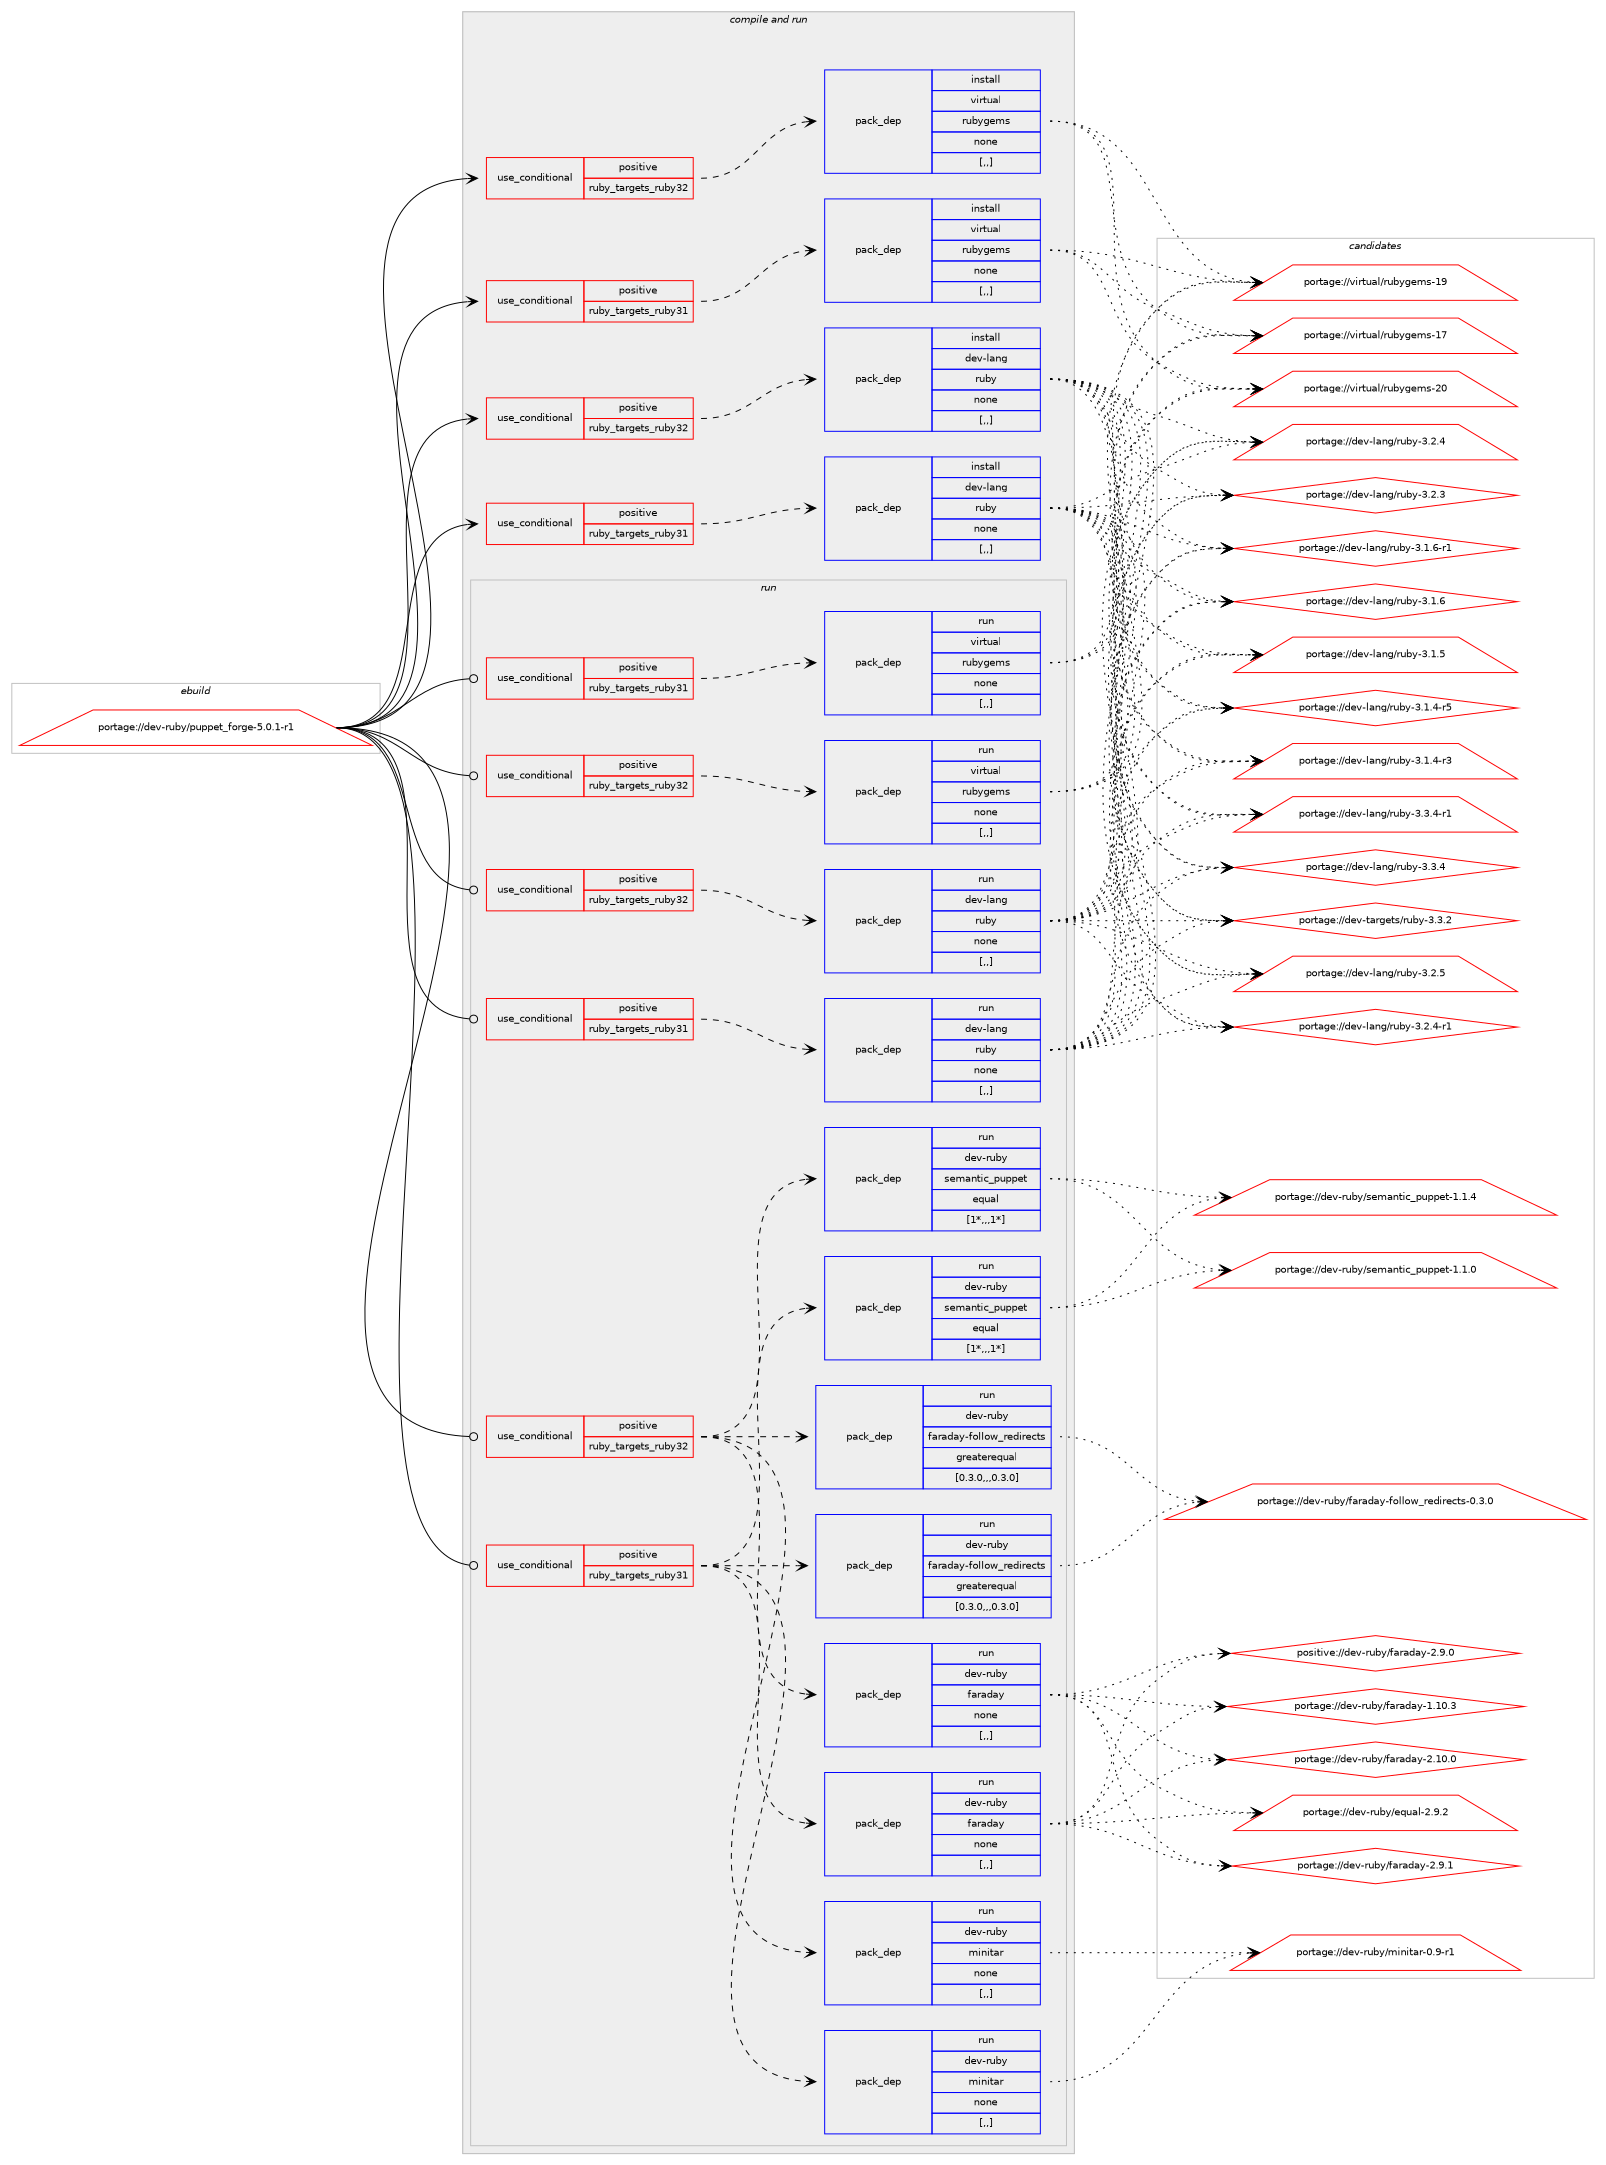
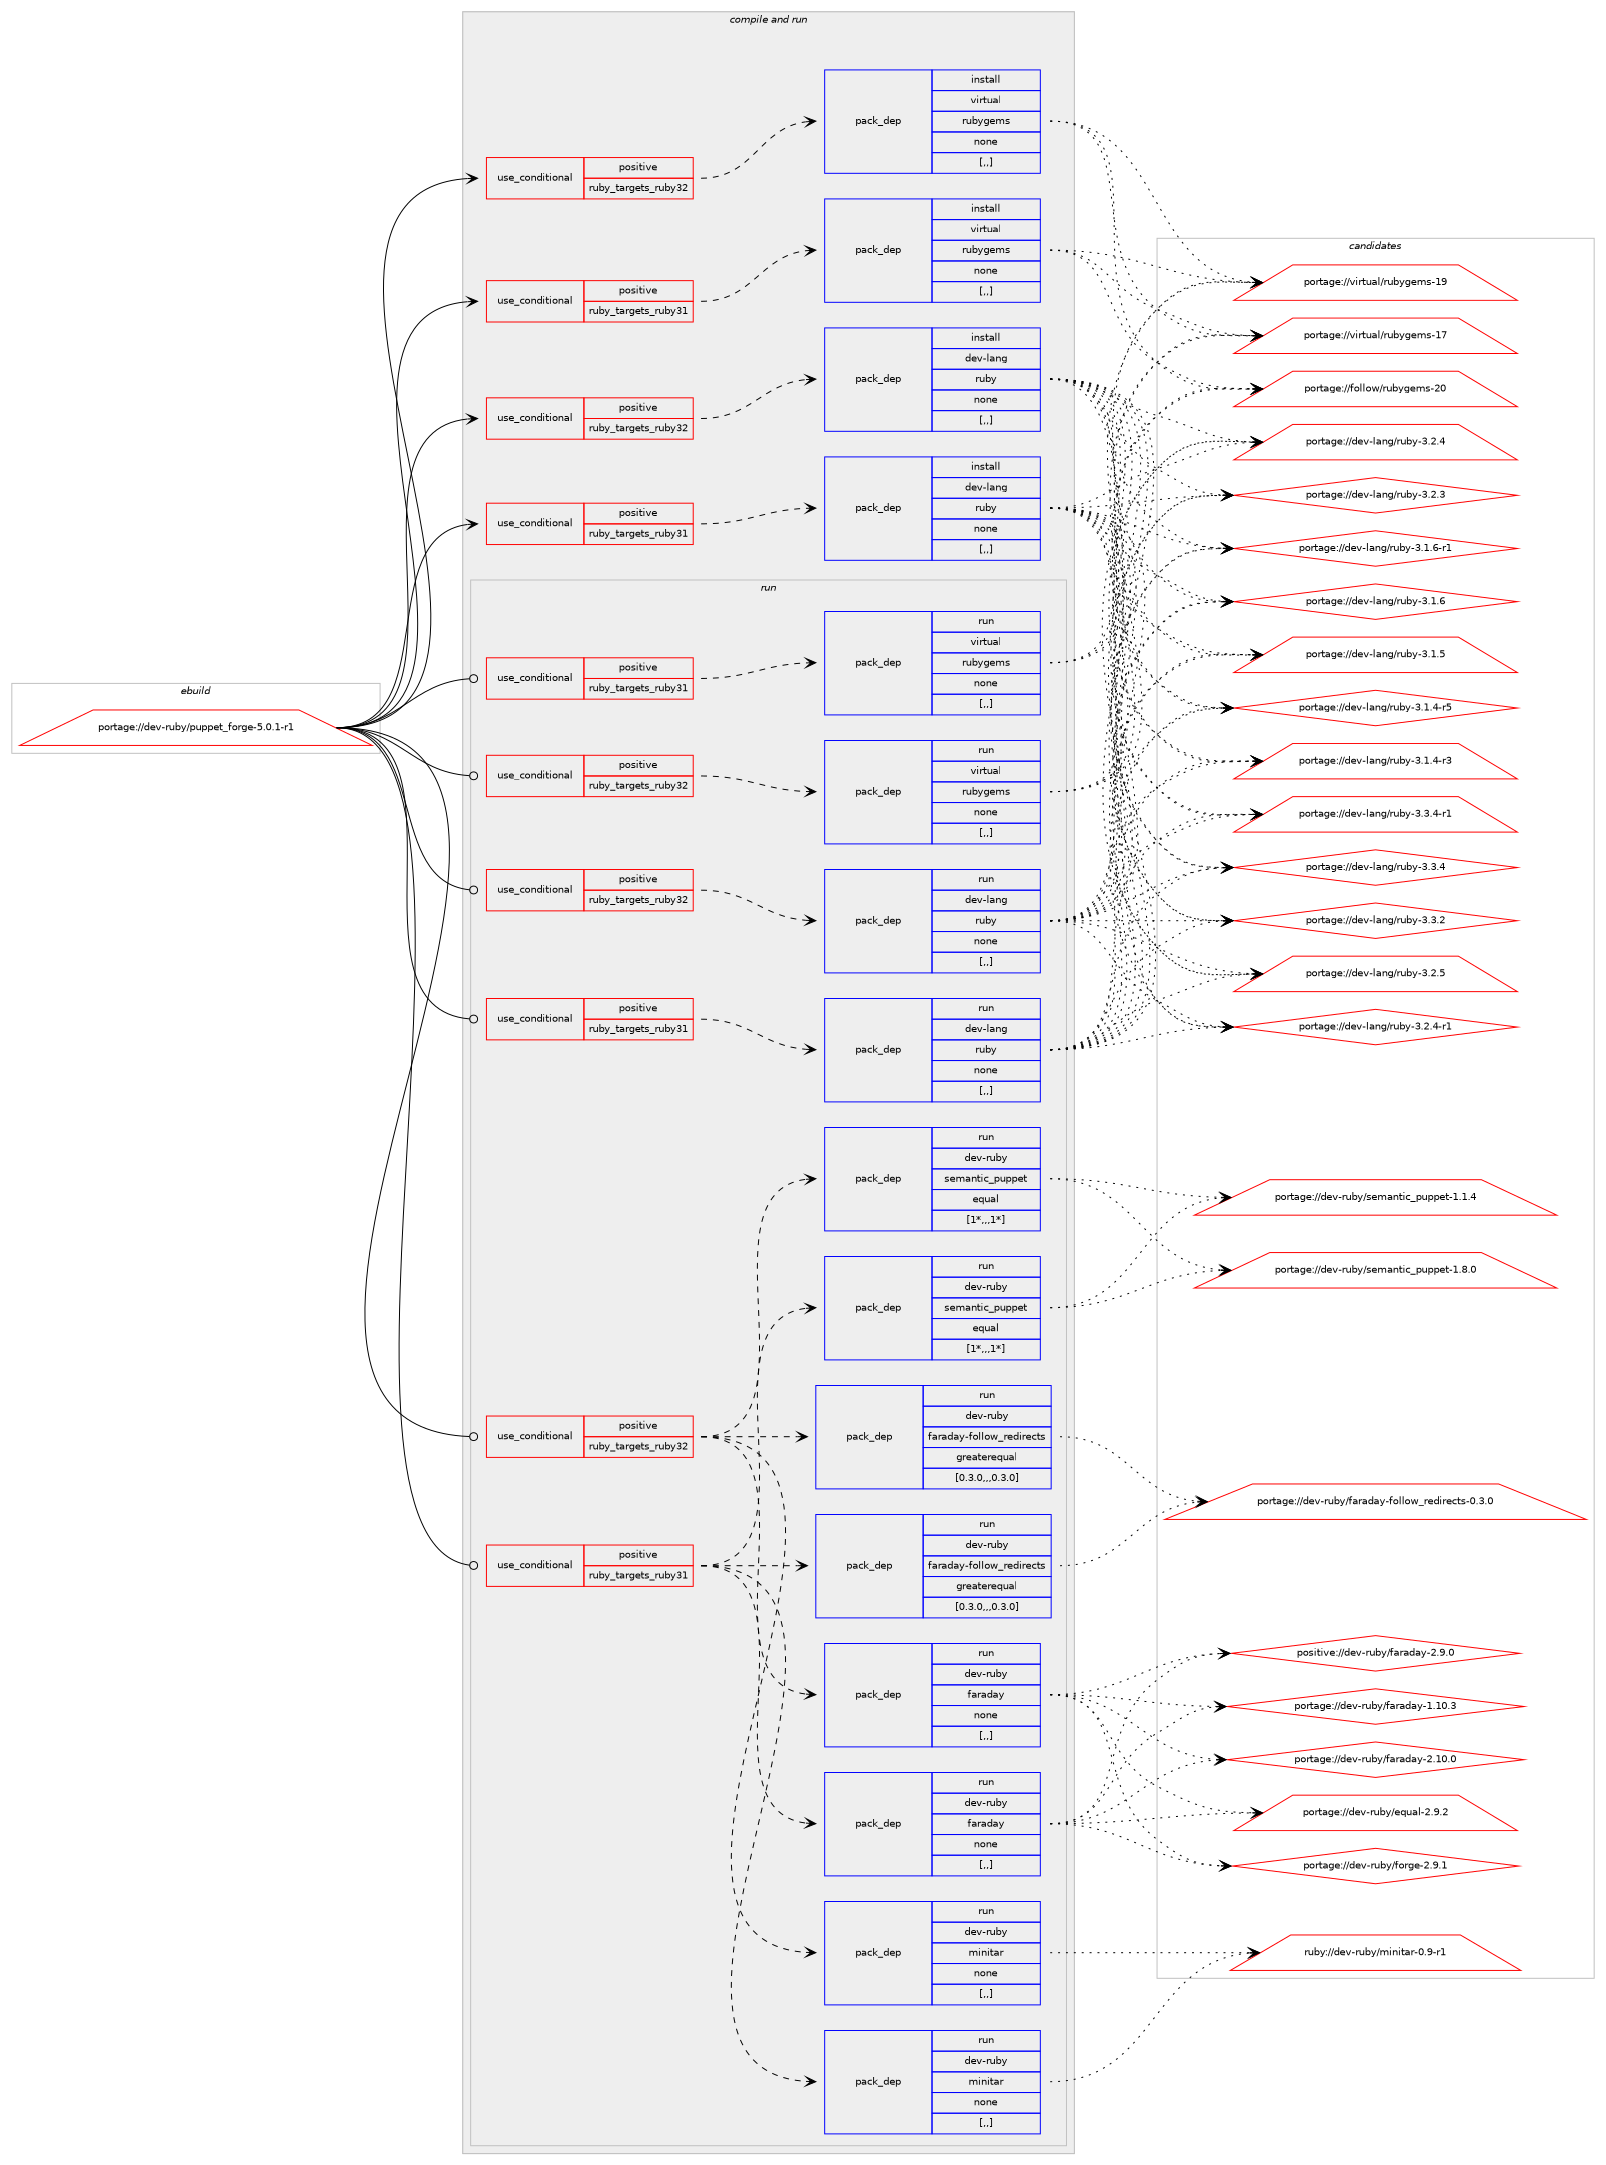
(1376, 389) -> (1376, 389)
(1376, 921) -> (1376, 921)
(1376, 1270) -> (1376, 1270)
(1376, 1866) -> (1376, 1866)
(1376, 1953) -> (1376, 1953)
